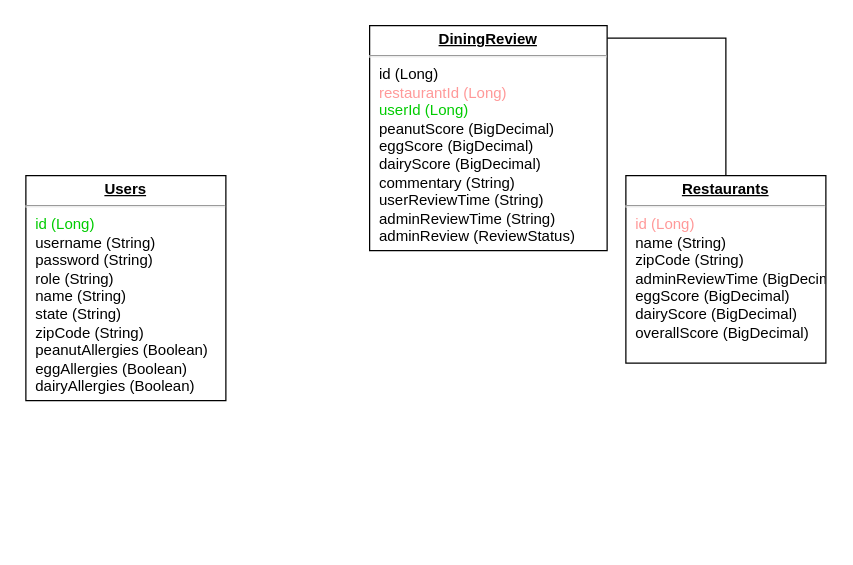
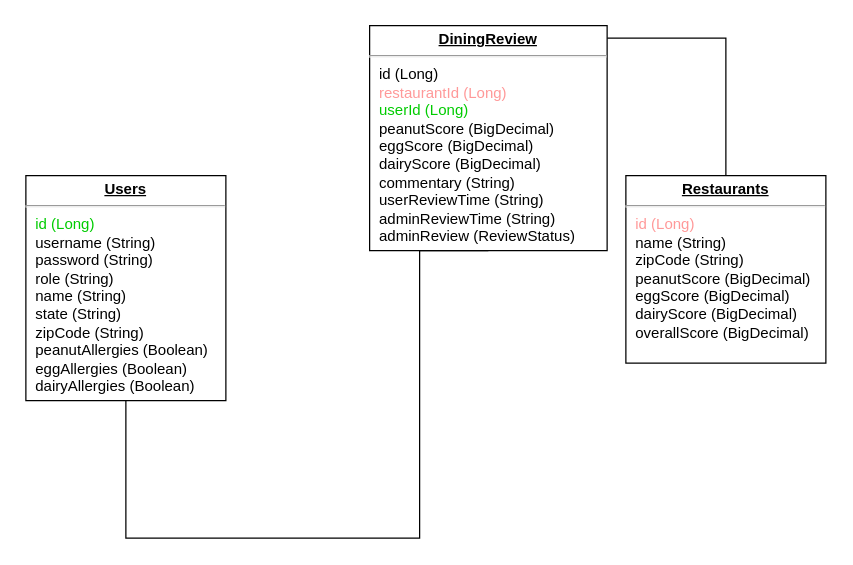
(730, 248) -> (719, 248)
none -> (348, 538)
